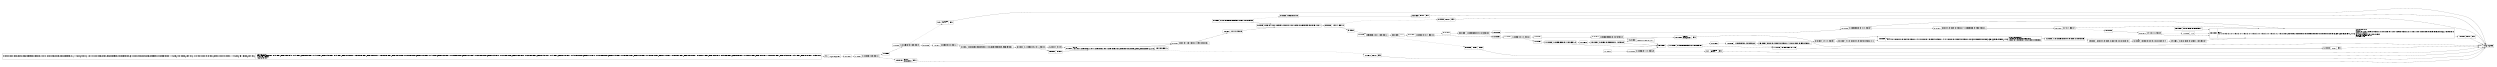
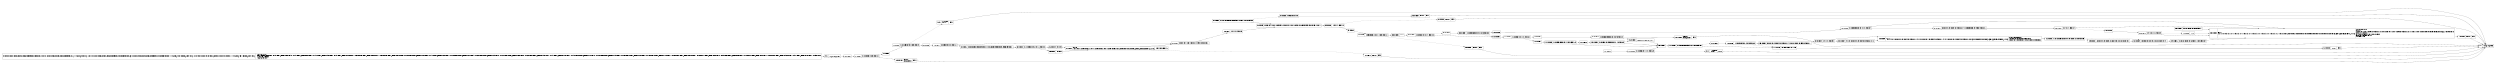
(1481, 48) -> (1481, 48)
(1720, 51) -> (1720, 51)
